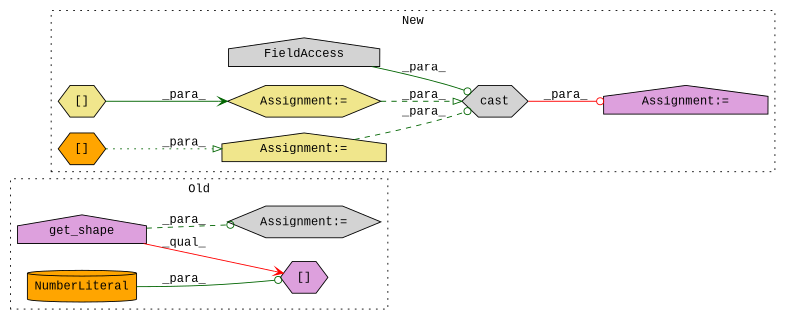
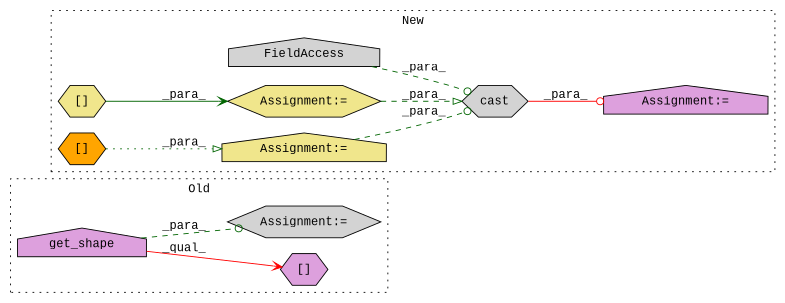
(418, 77) -> (418, 77)
(82, 286) -> none
